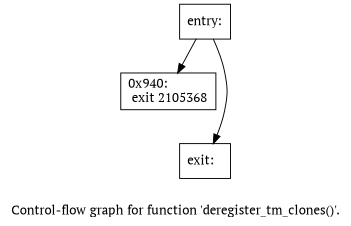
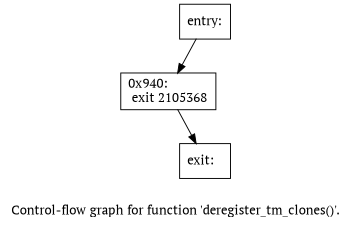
(227, 87) -> (185, 122)
